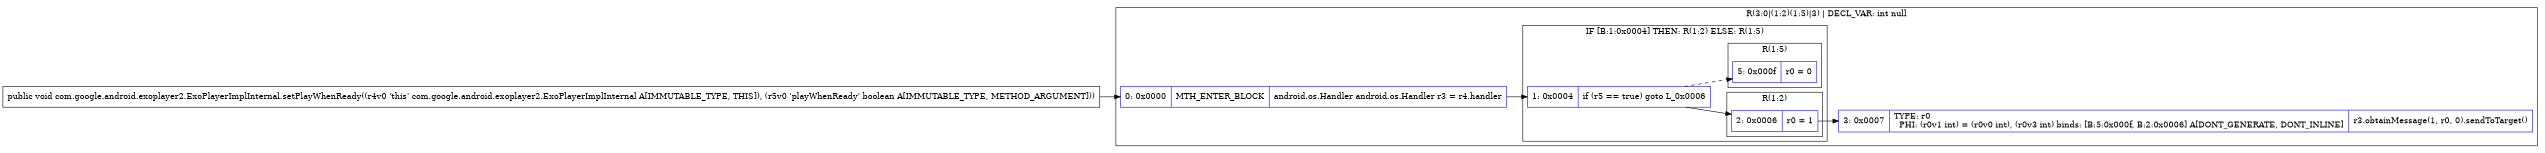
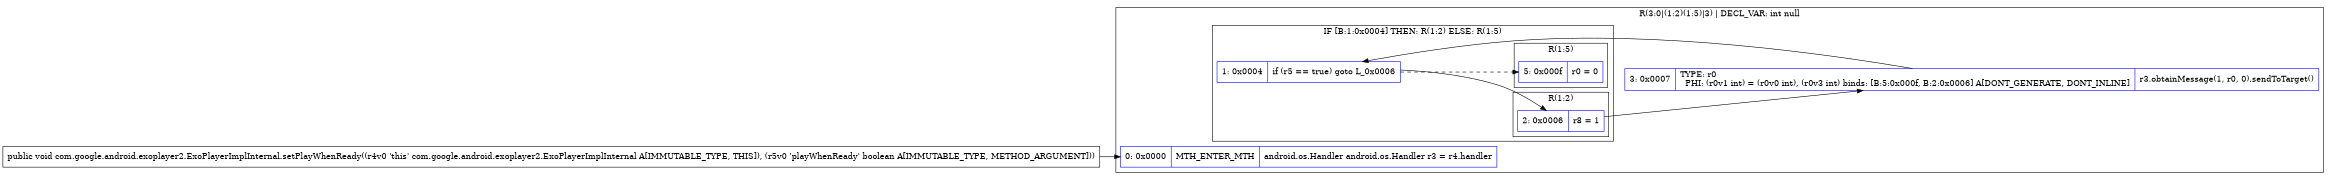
(1220, 97) -> (1215, 156)
(1514, 97) -> (1641, 39)
(1800, 121) -> (1586, 121)
